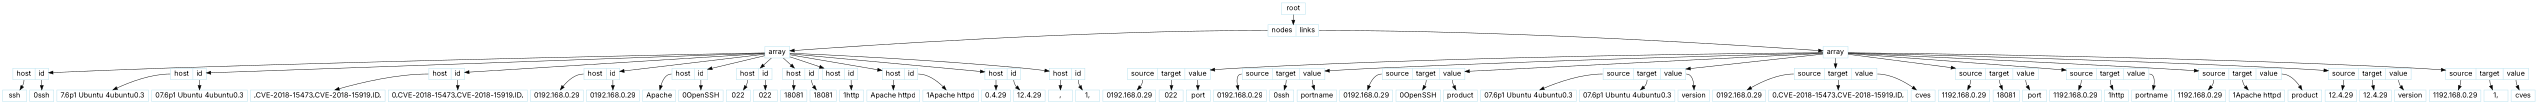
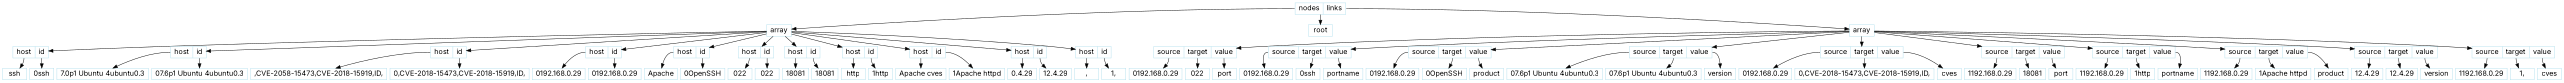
(1293, 17) -> (1320, 17)
none -> (853, 74)
(103, 96) -> (103, 74)
(318, 96) -> (319, 74)
(893, 96) -> (921, 74)
